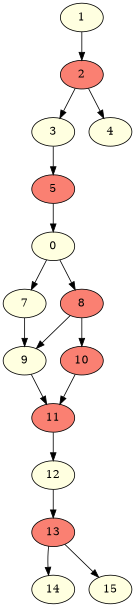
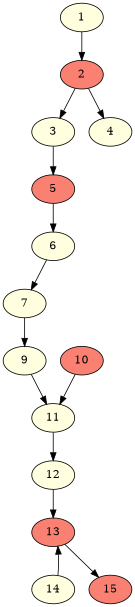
(53, 246) -> (53, 246)
(82, 303) -> none
(53, 418) -> (53, 418)
(48, 557) -> (59, 565)
(110, 589) -> (110, 589)
